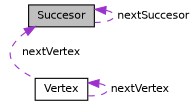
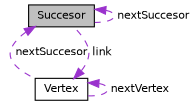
none -> (88, 47)
(50, 53) -> (50, 53)
